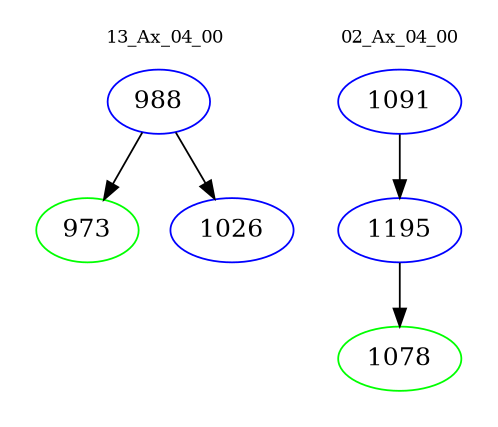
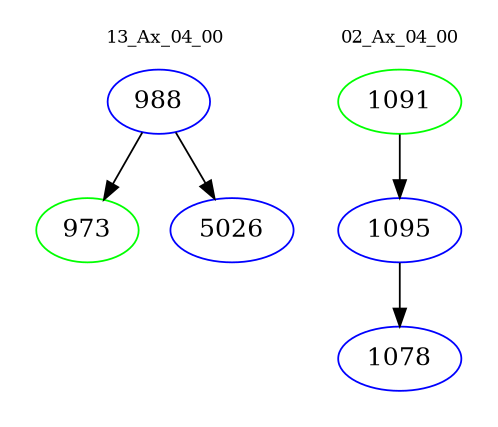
(400, 102) -> (400, 102)
(232, 230) -> (232, 230)
(400, 230) -> (400, 230)
(400, 359) -> (400, 359)
